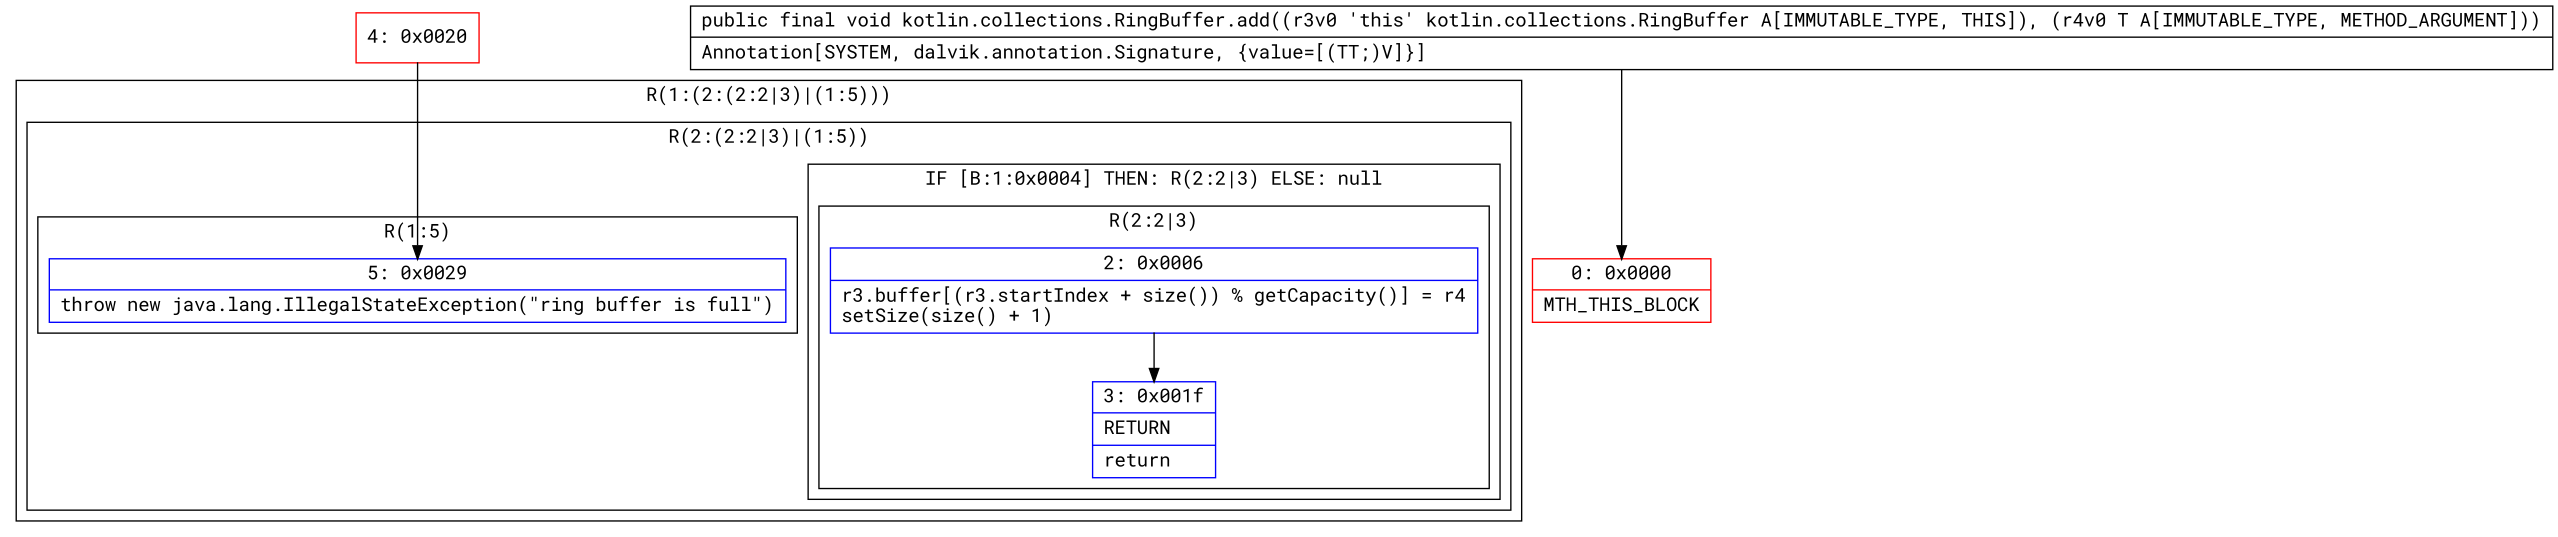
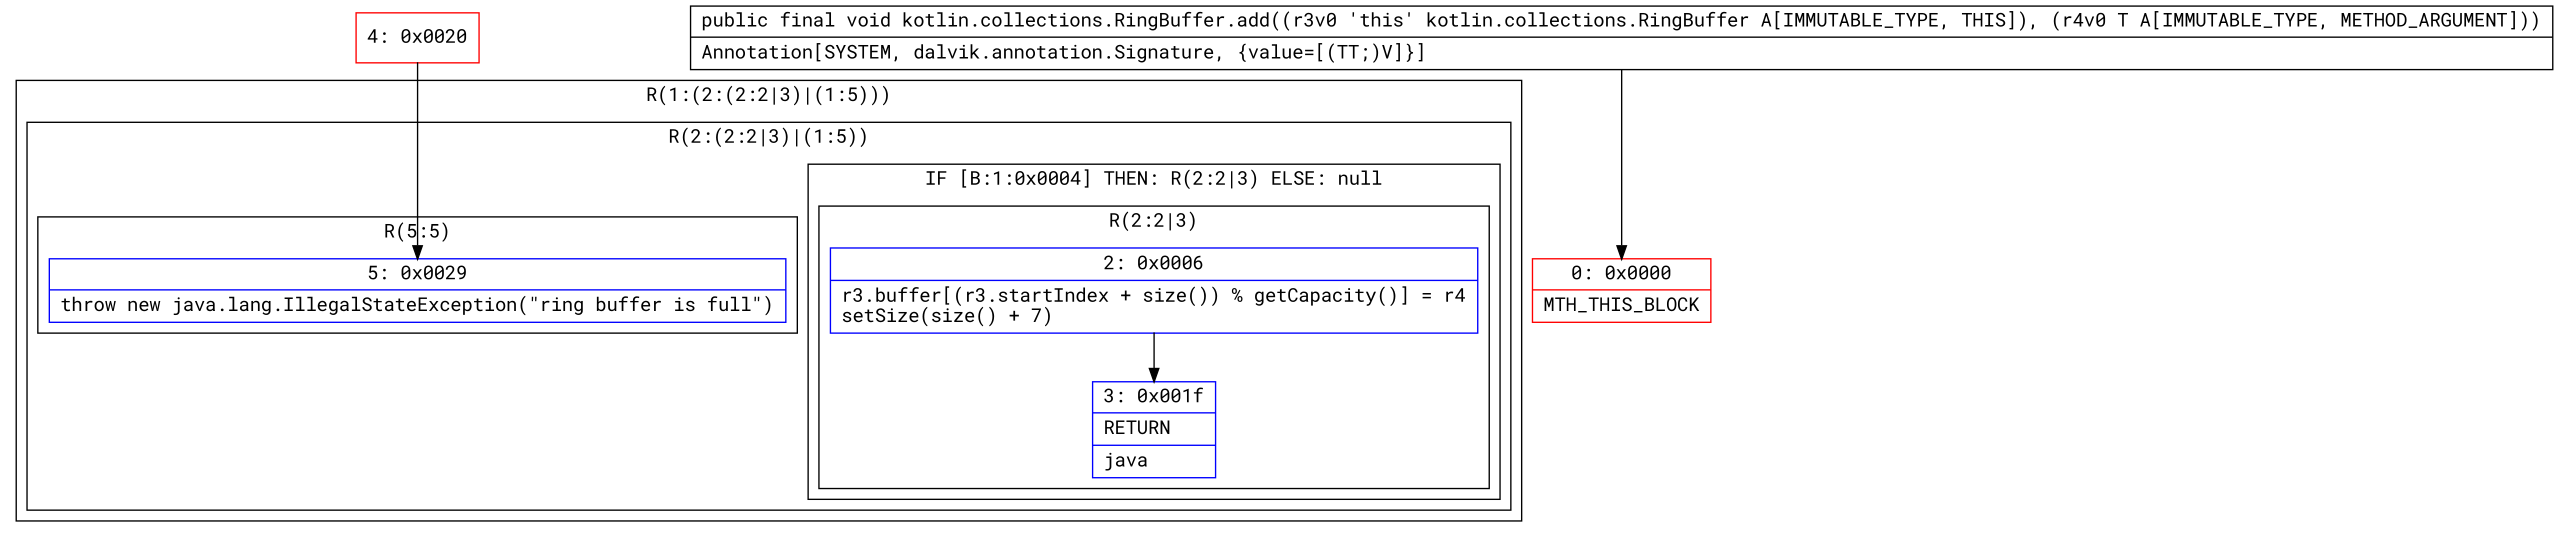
(418, 232) -> (418, 232)
(947, 316) -> (947, 316)
(1137, 461) -> (1126, 461)
